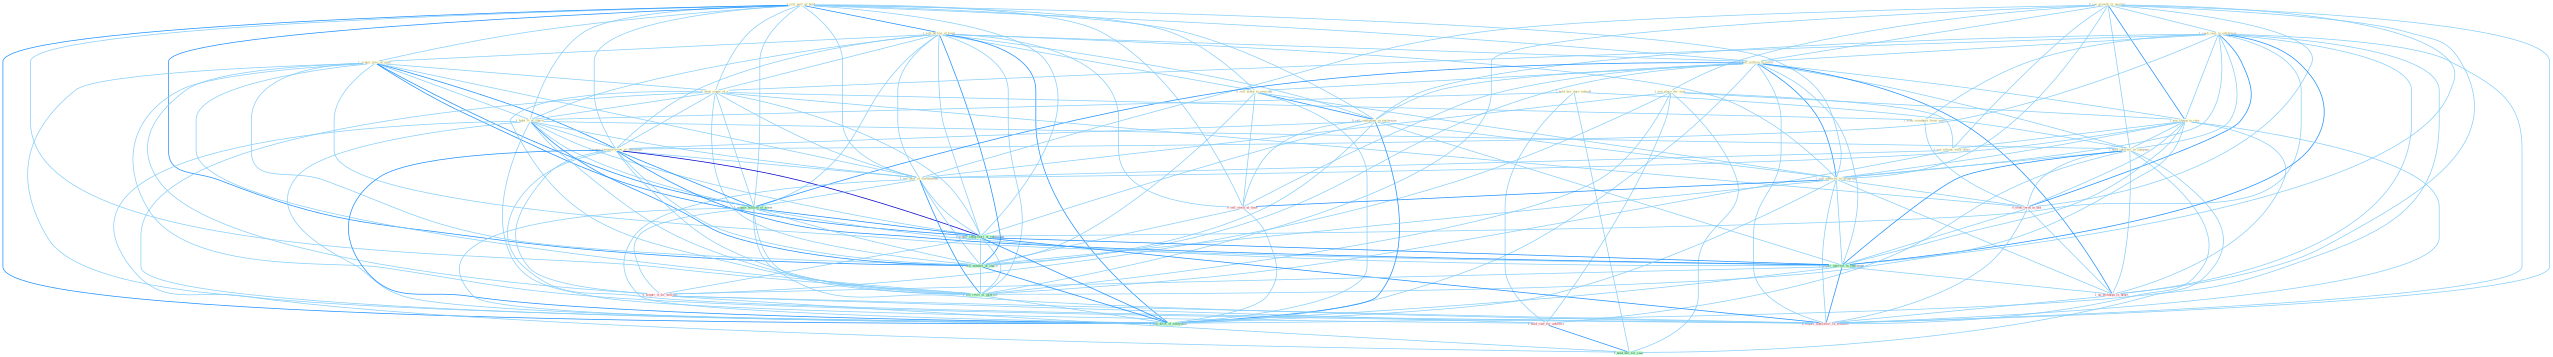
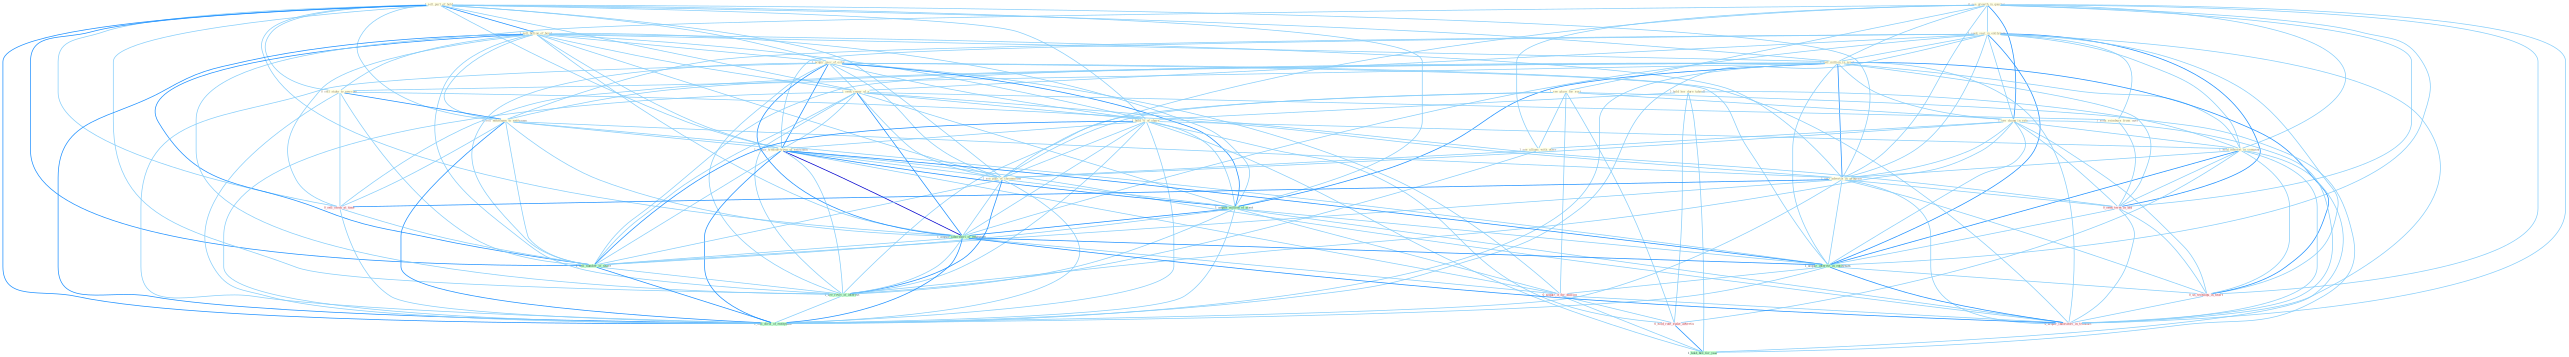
none -> (2042, 93)
(861, 133) -> (923, 182)
(1546, 324) -> (1674, 324)
